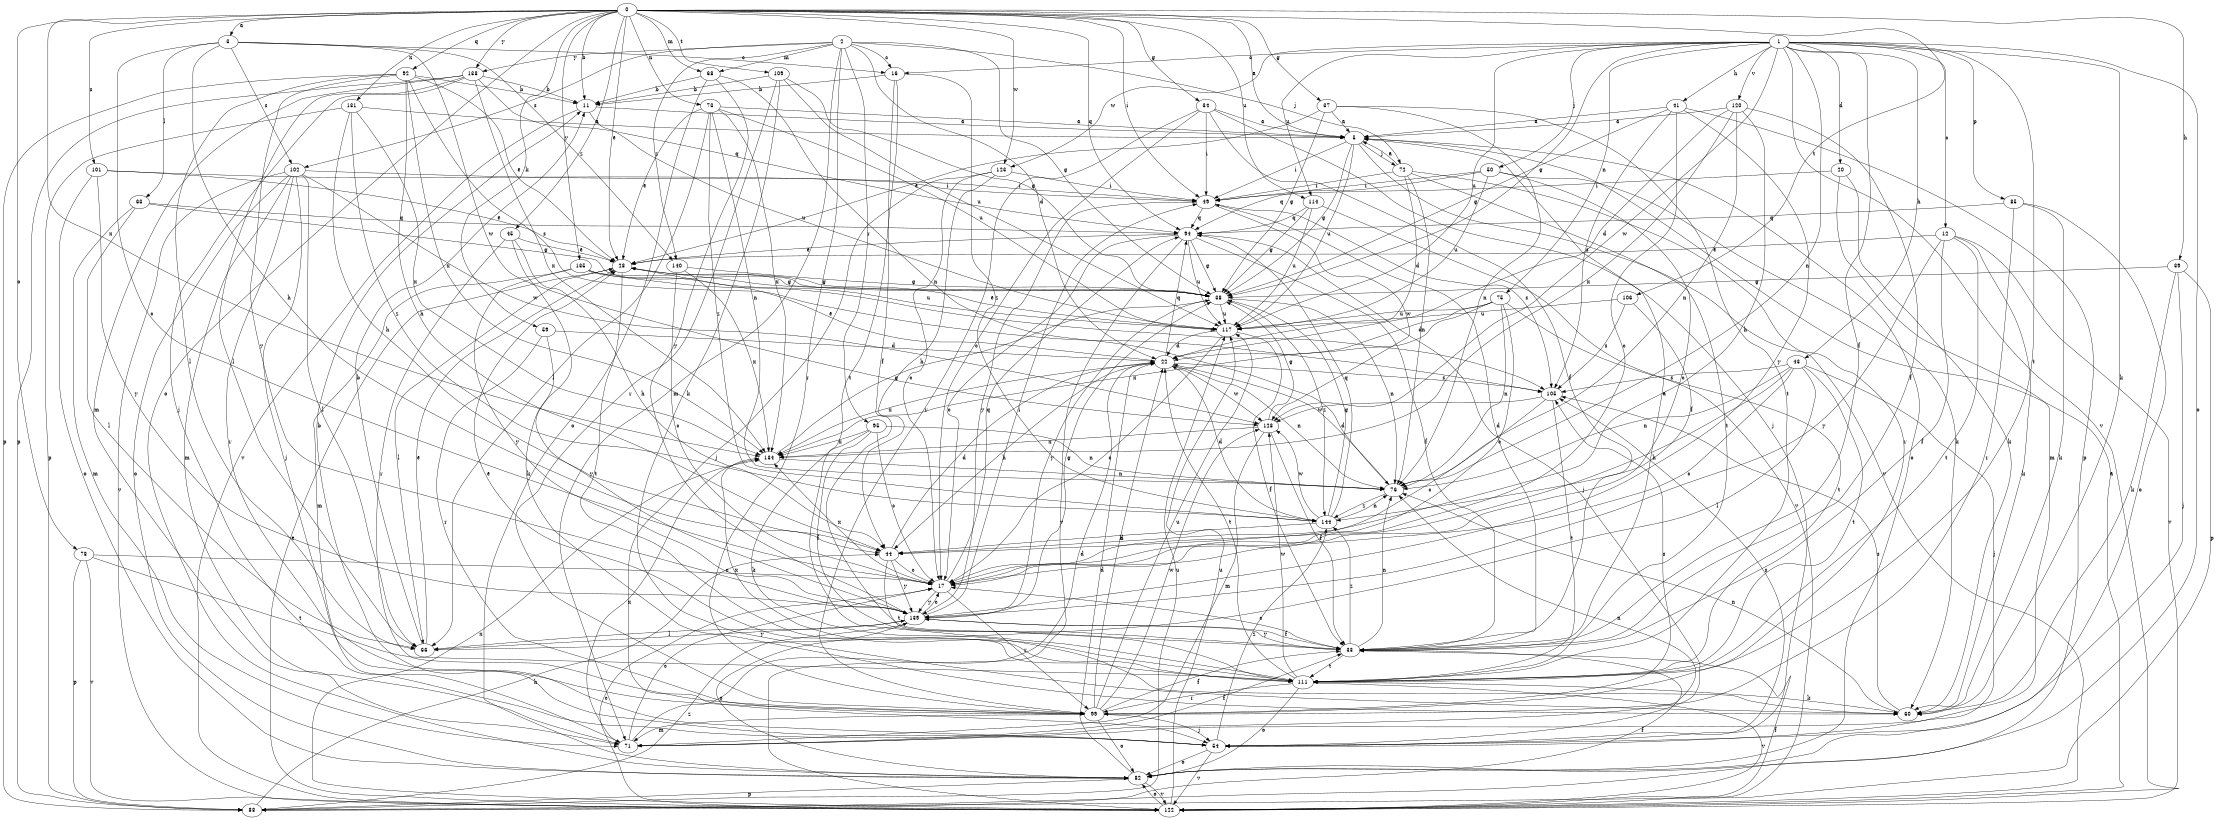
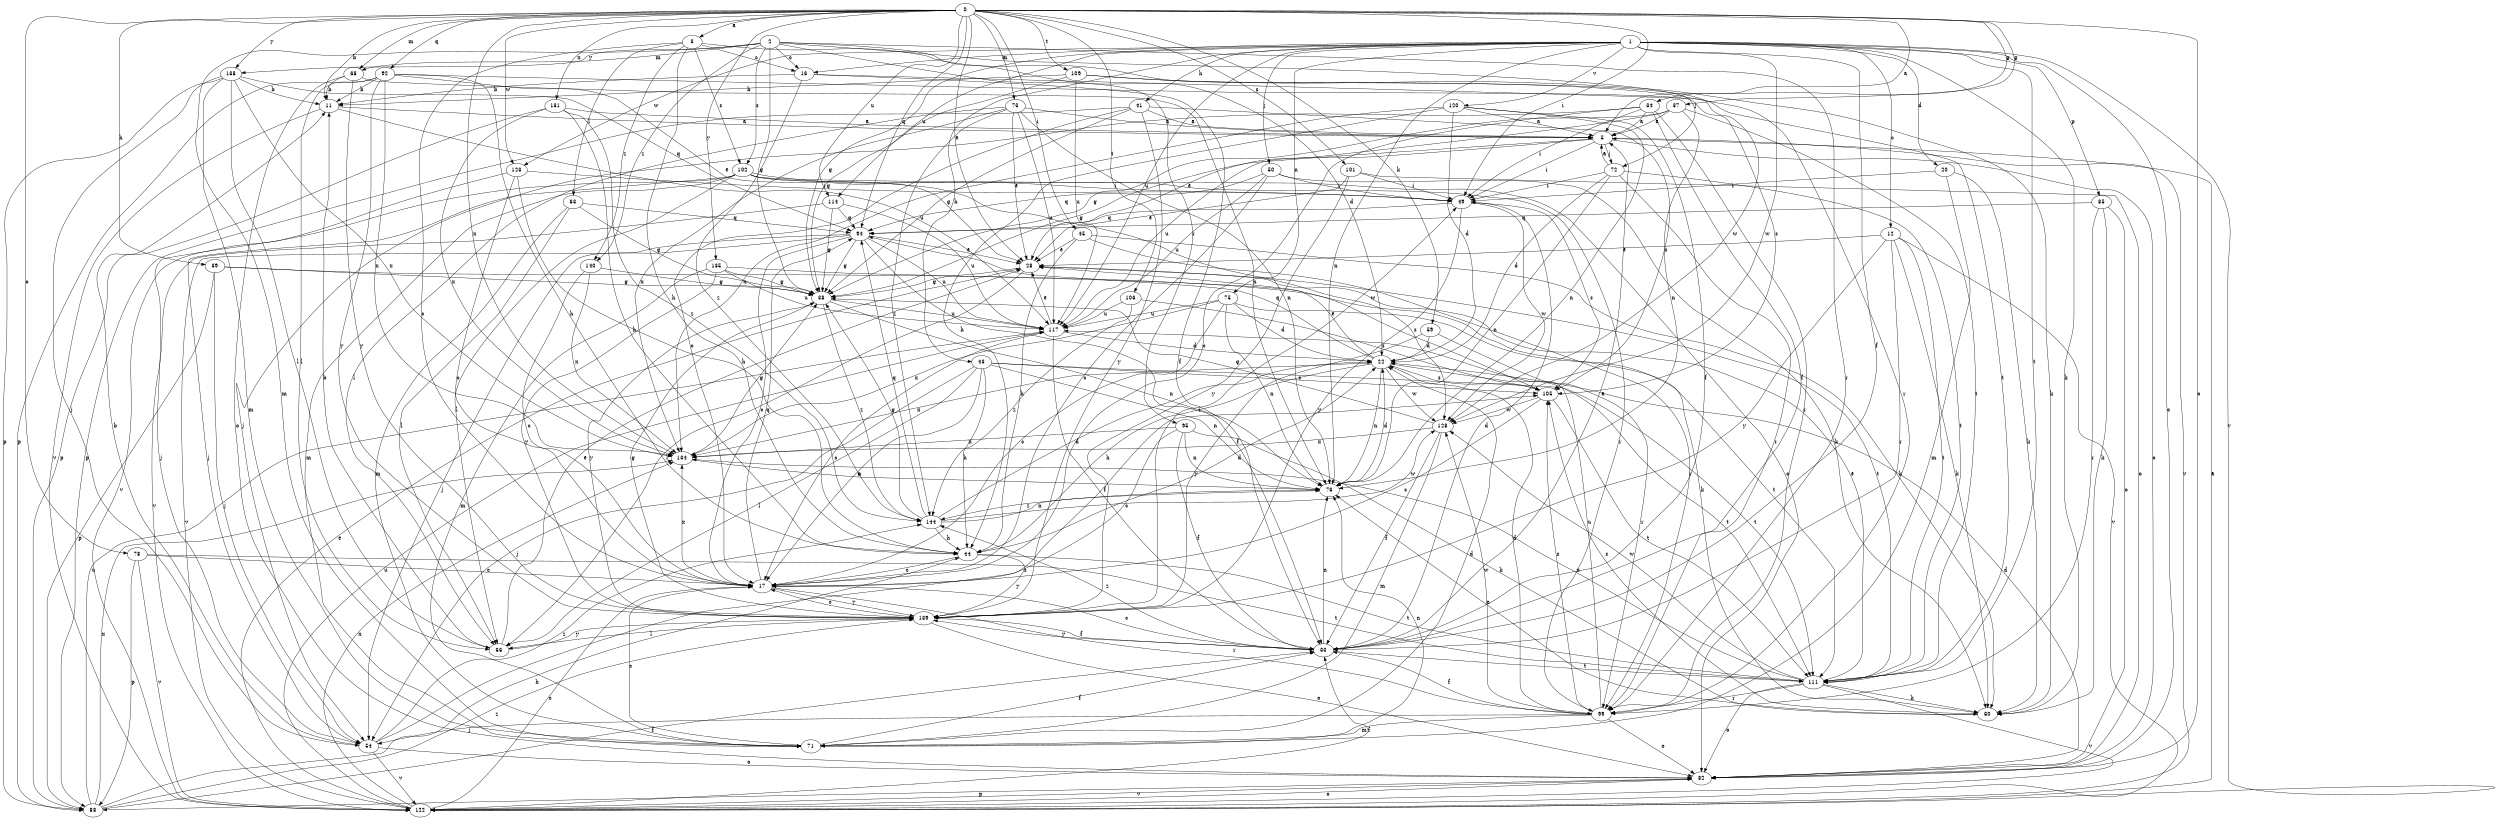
(1692, 410) -> (1014, 410)
(1922, 442) -> (1901, 442)
(1226, 522) -> (1640, 457)
(637, 588) -> (268, 527)
